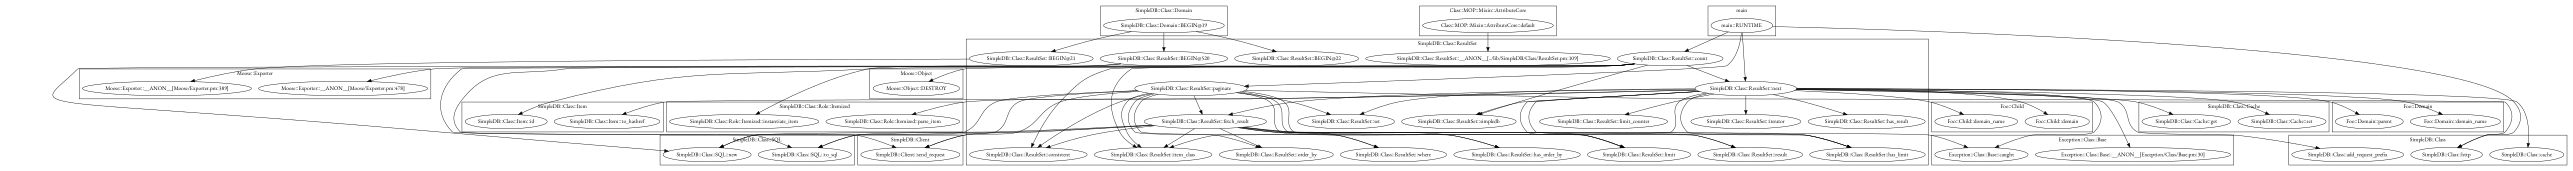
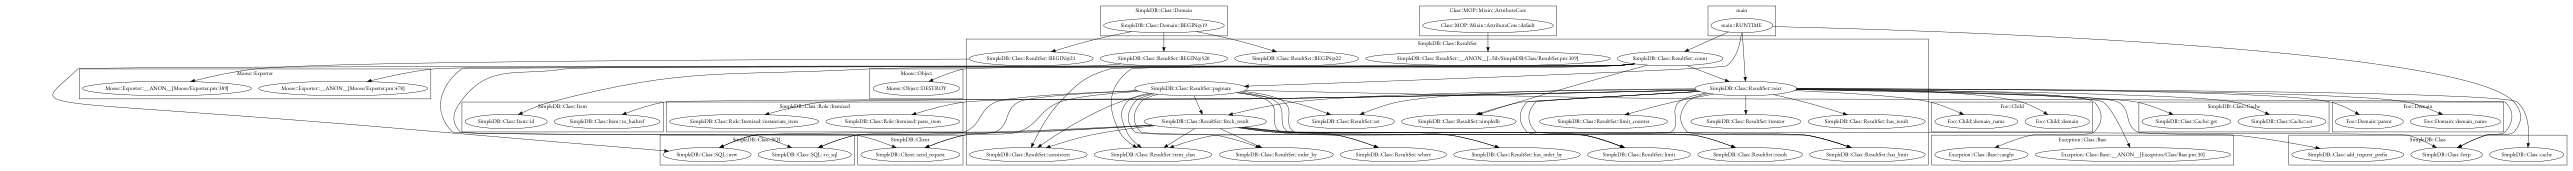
(853, 73) -> (1232, 99)
(1605, 133) -> (1839, 133)
